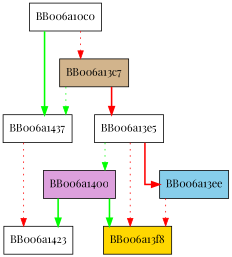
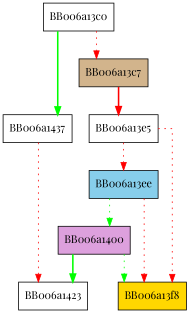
(65, 17) -> (79, 17)
(66, 97) -> none
(105, 153) -> (110, 208)
(145, 167) -> (124, 153)
(109, 208) -> (124, 264)
